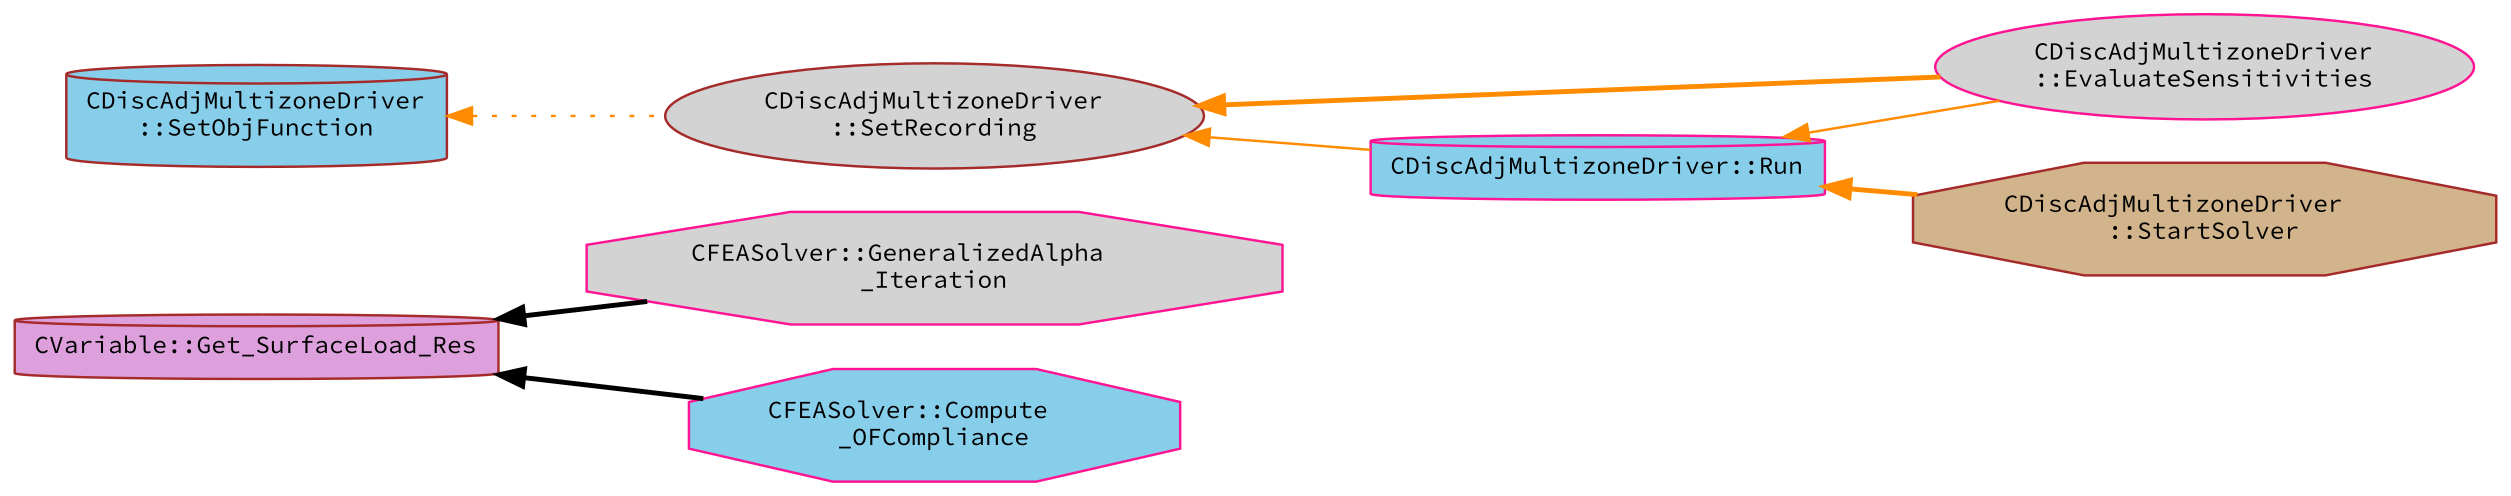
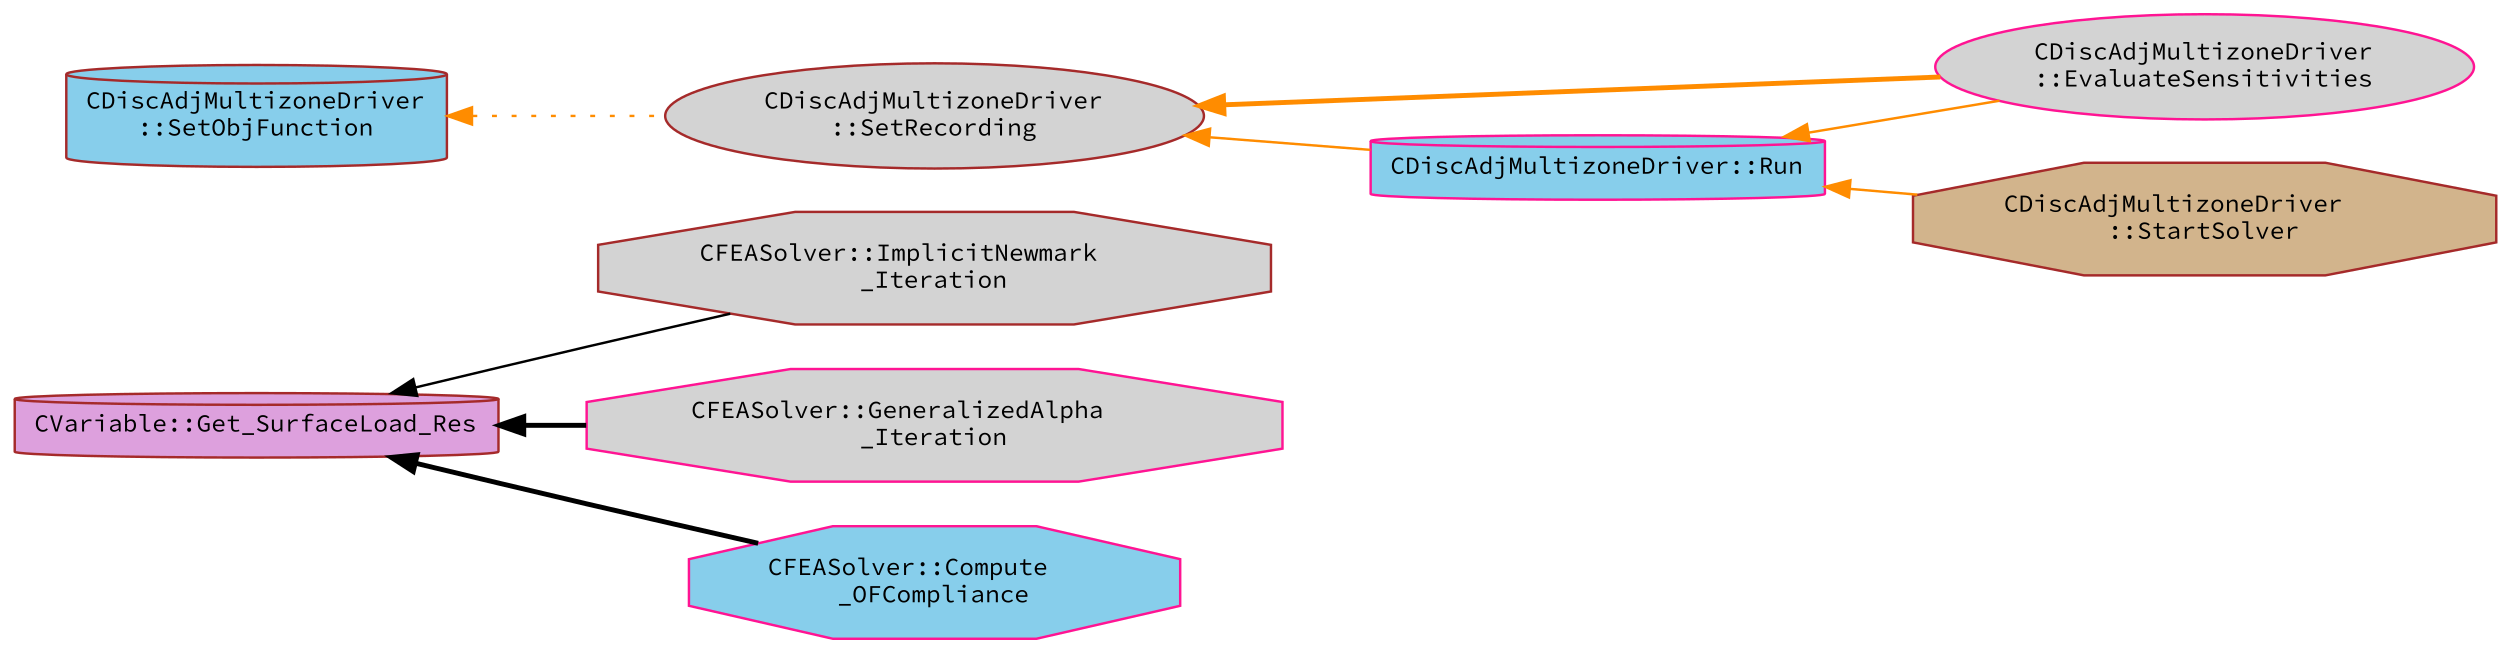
(1884, 192) -> (1884, 192)
none -> (935, 268)
